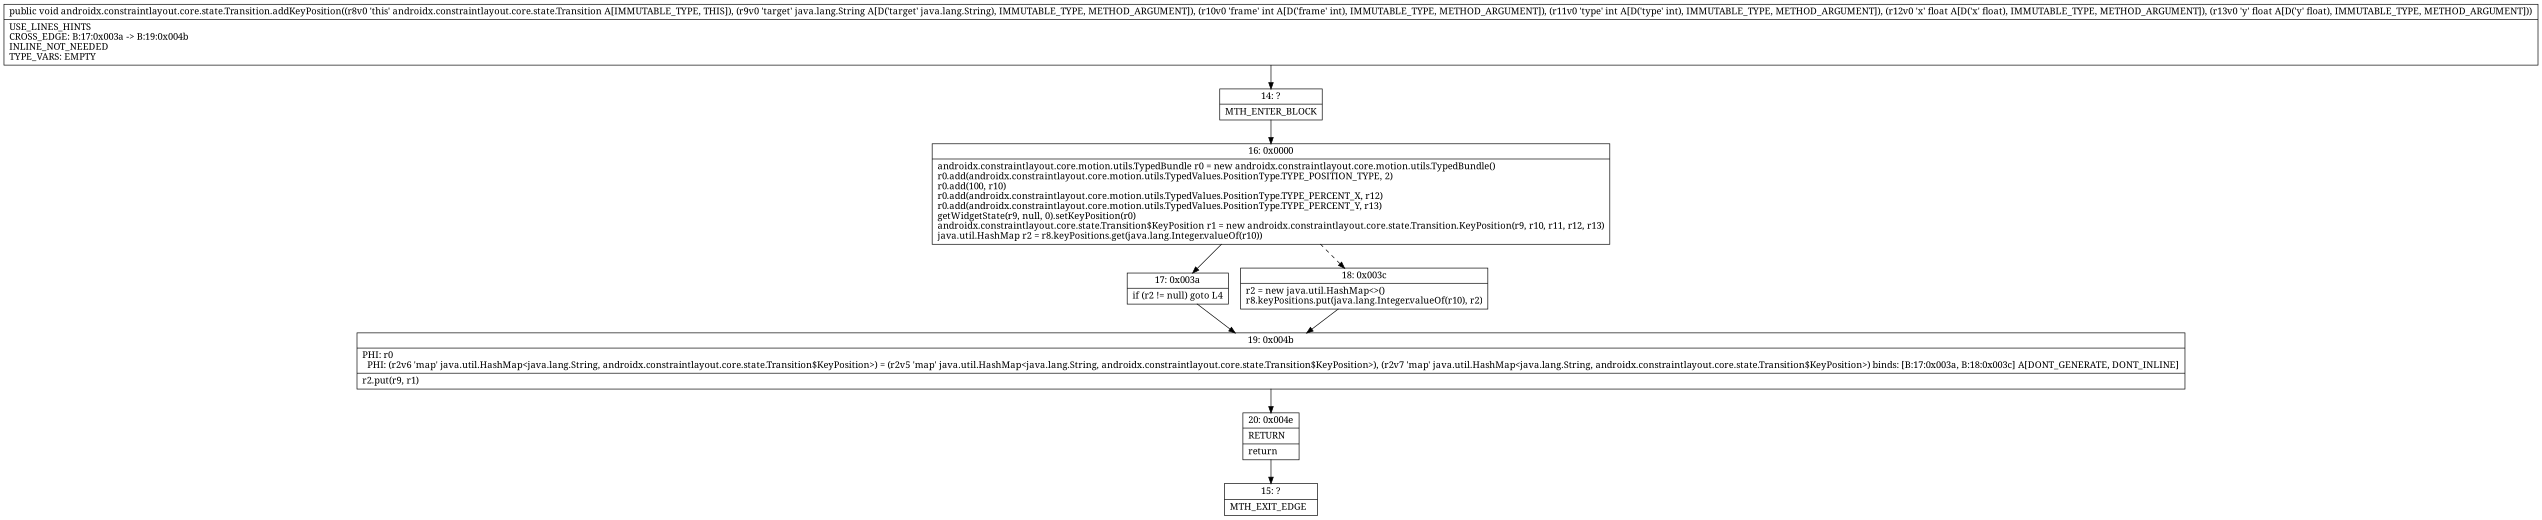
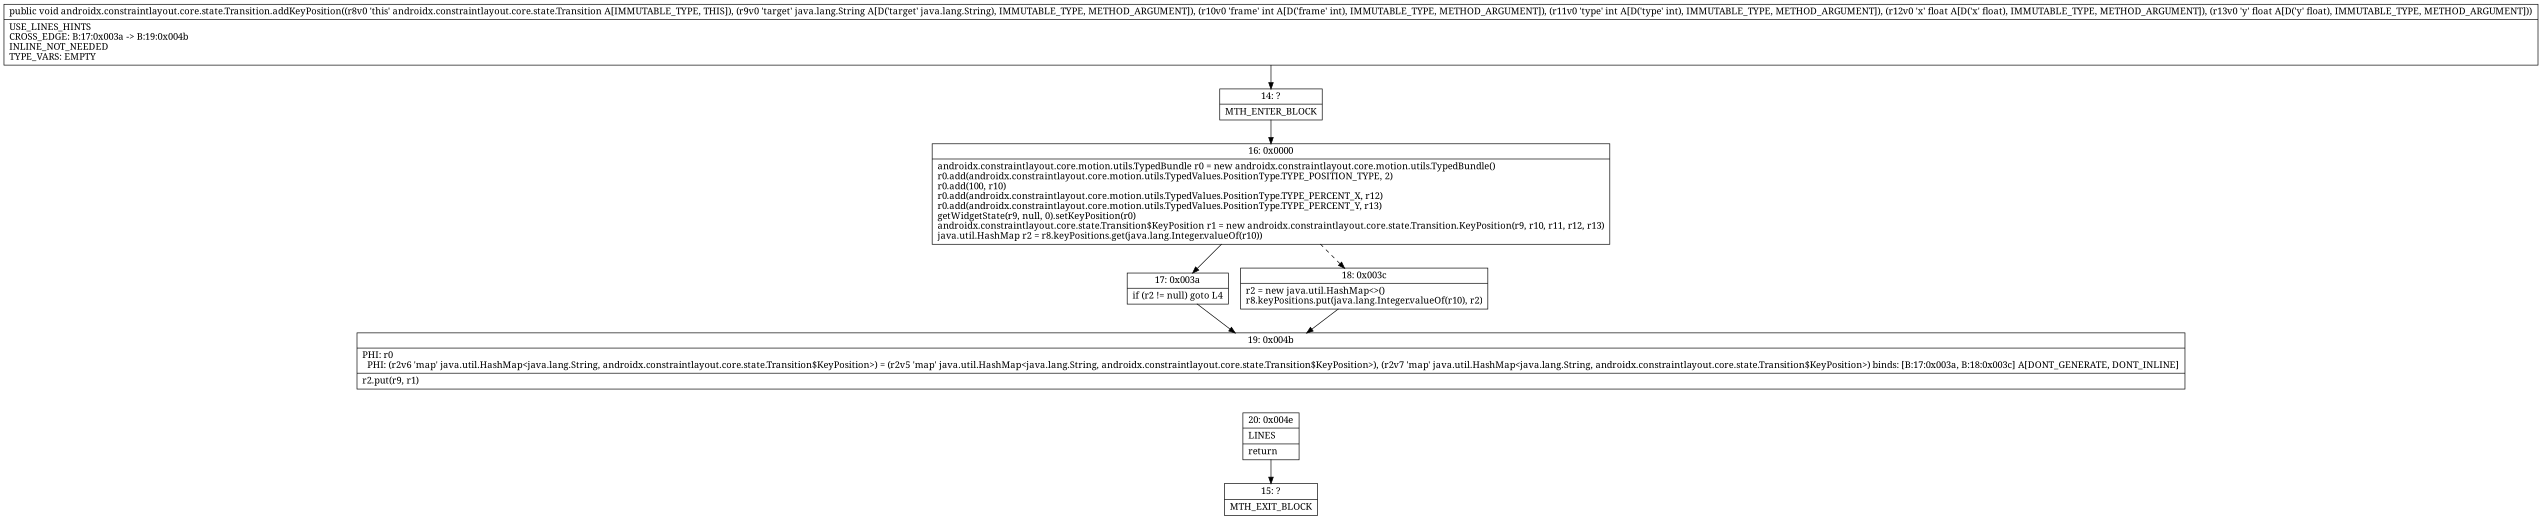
(1271, 398) -> none
(1267, 436) -> (1262, 436)
(1268, 507) -> (1271, 507)
